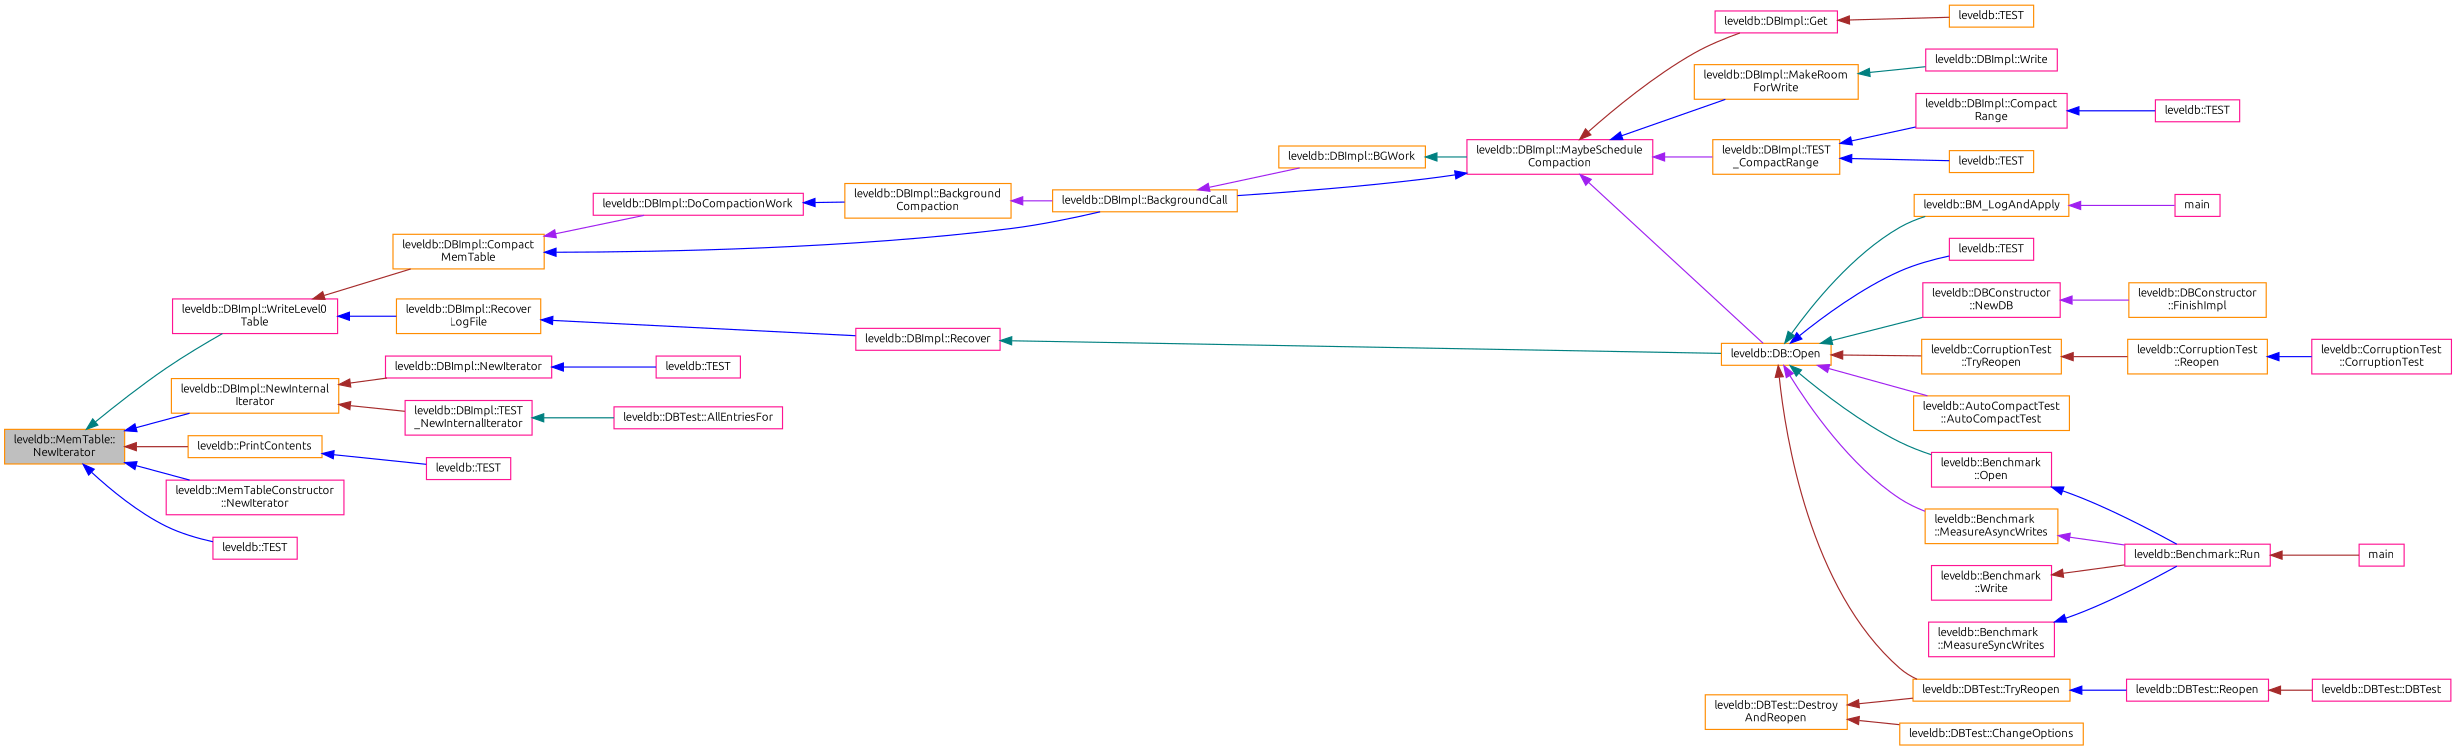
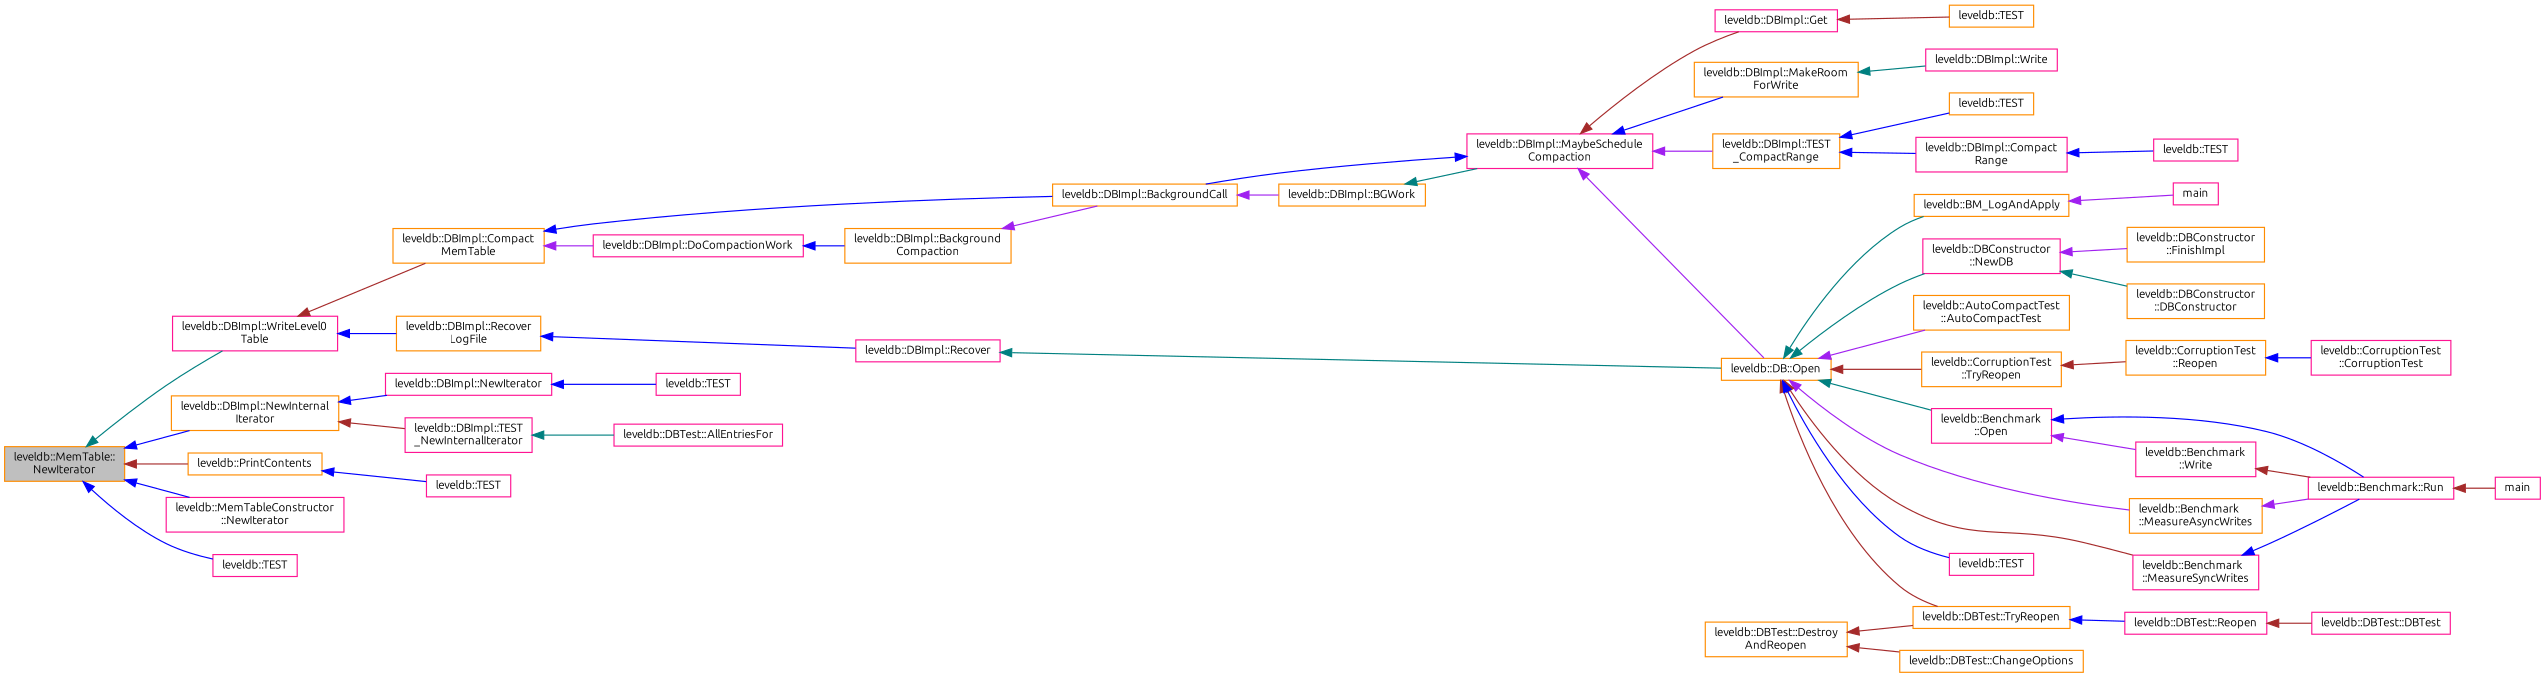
none -> (2196, 301)
(369, 381) -> (369, 398)
none -> (2099, 444)
none -> (1937, 521)
